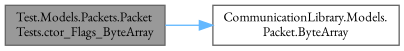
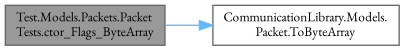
(306, 25) -> (306, 25)
